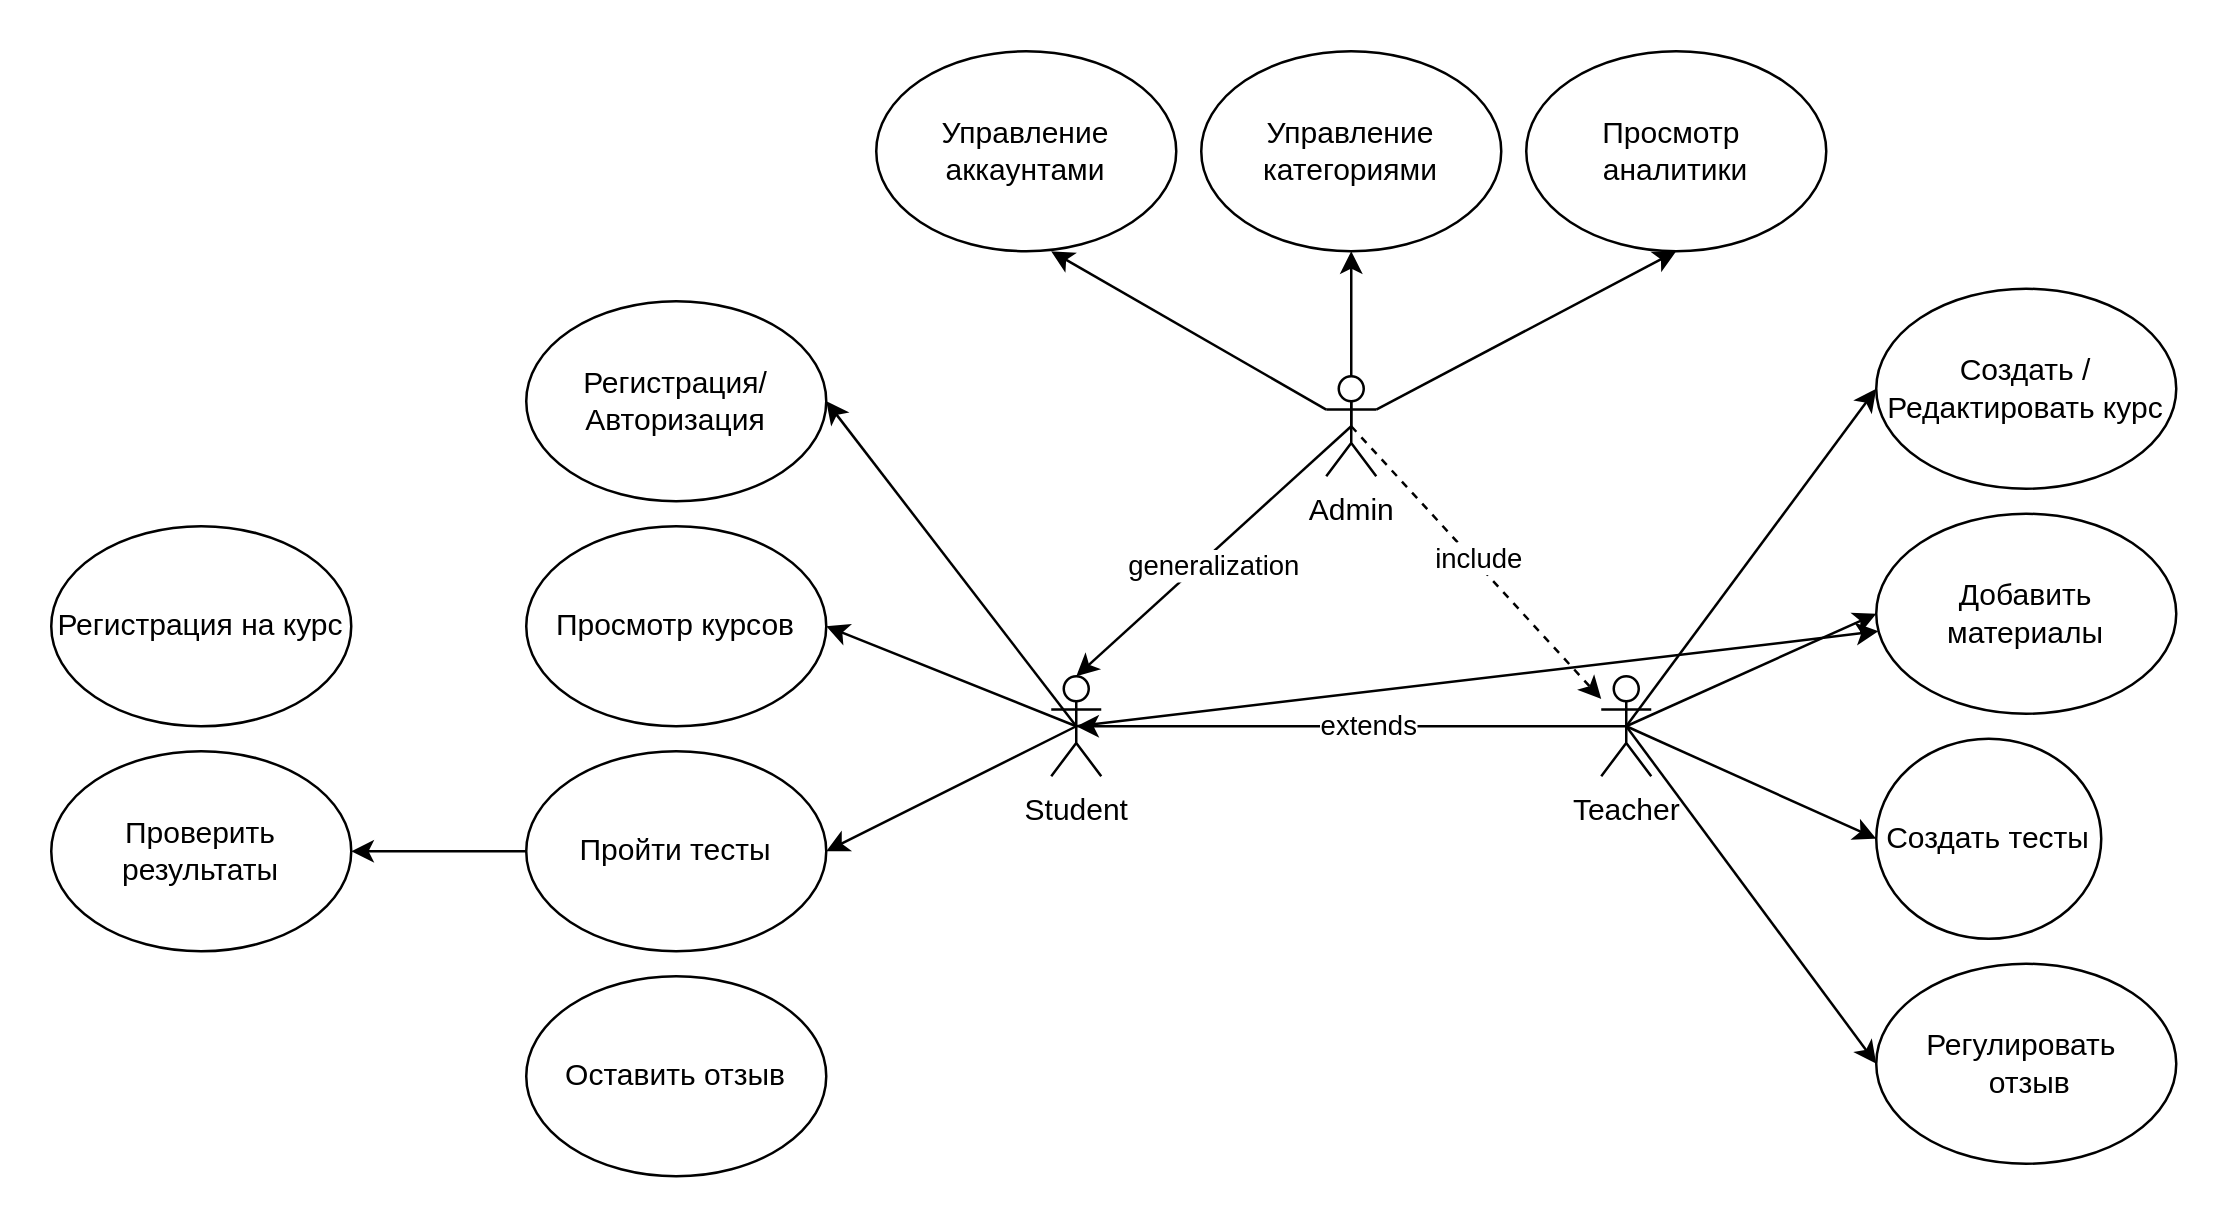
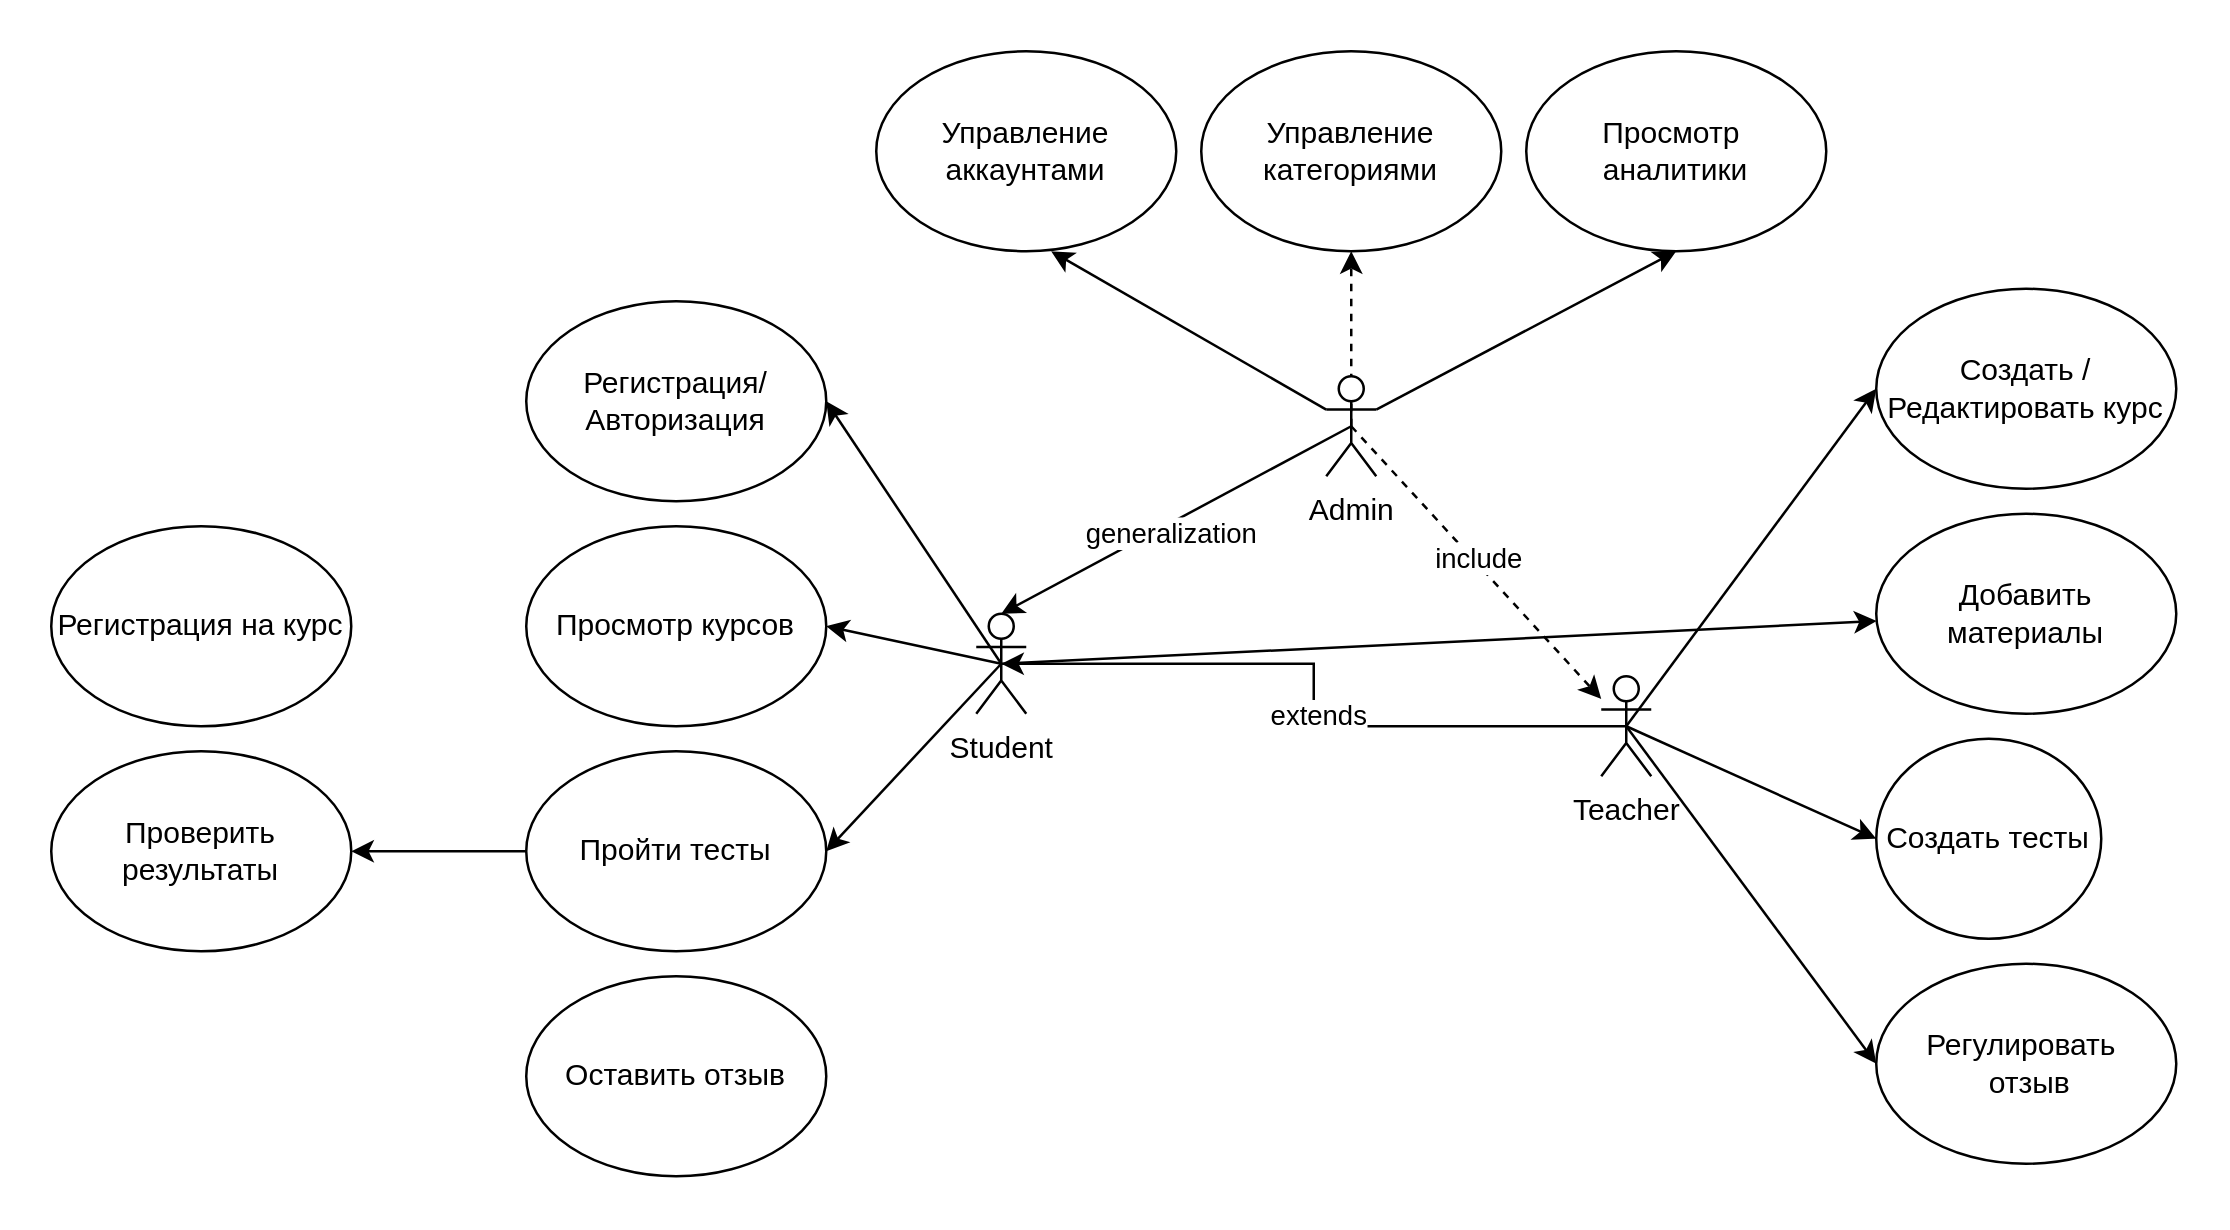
(1351, 325) -> (1351, 325)
(1731, 679) -> none
(1076, 726) -> (1001, 664)
